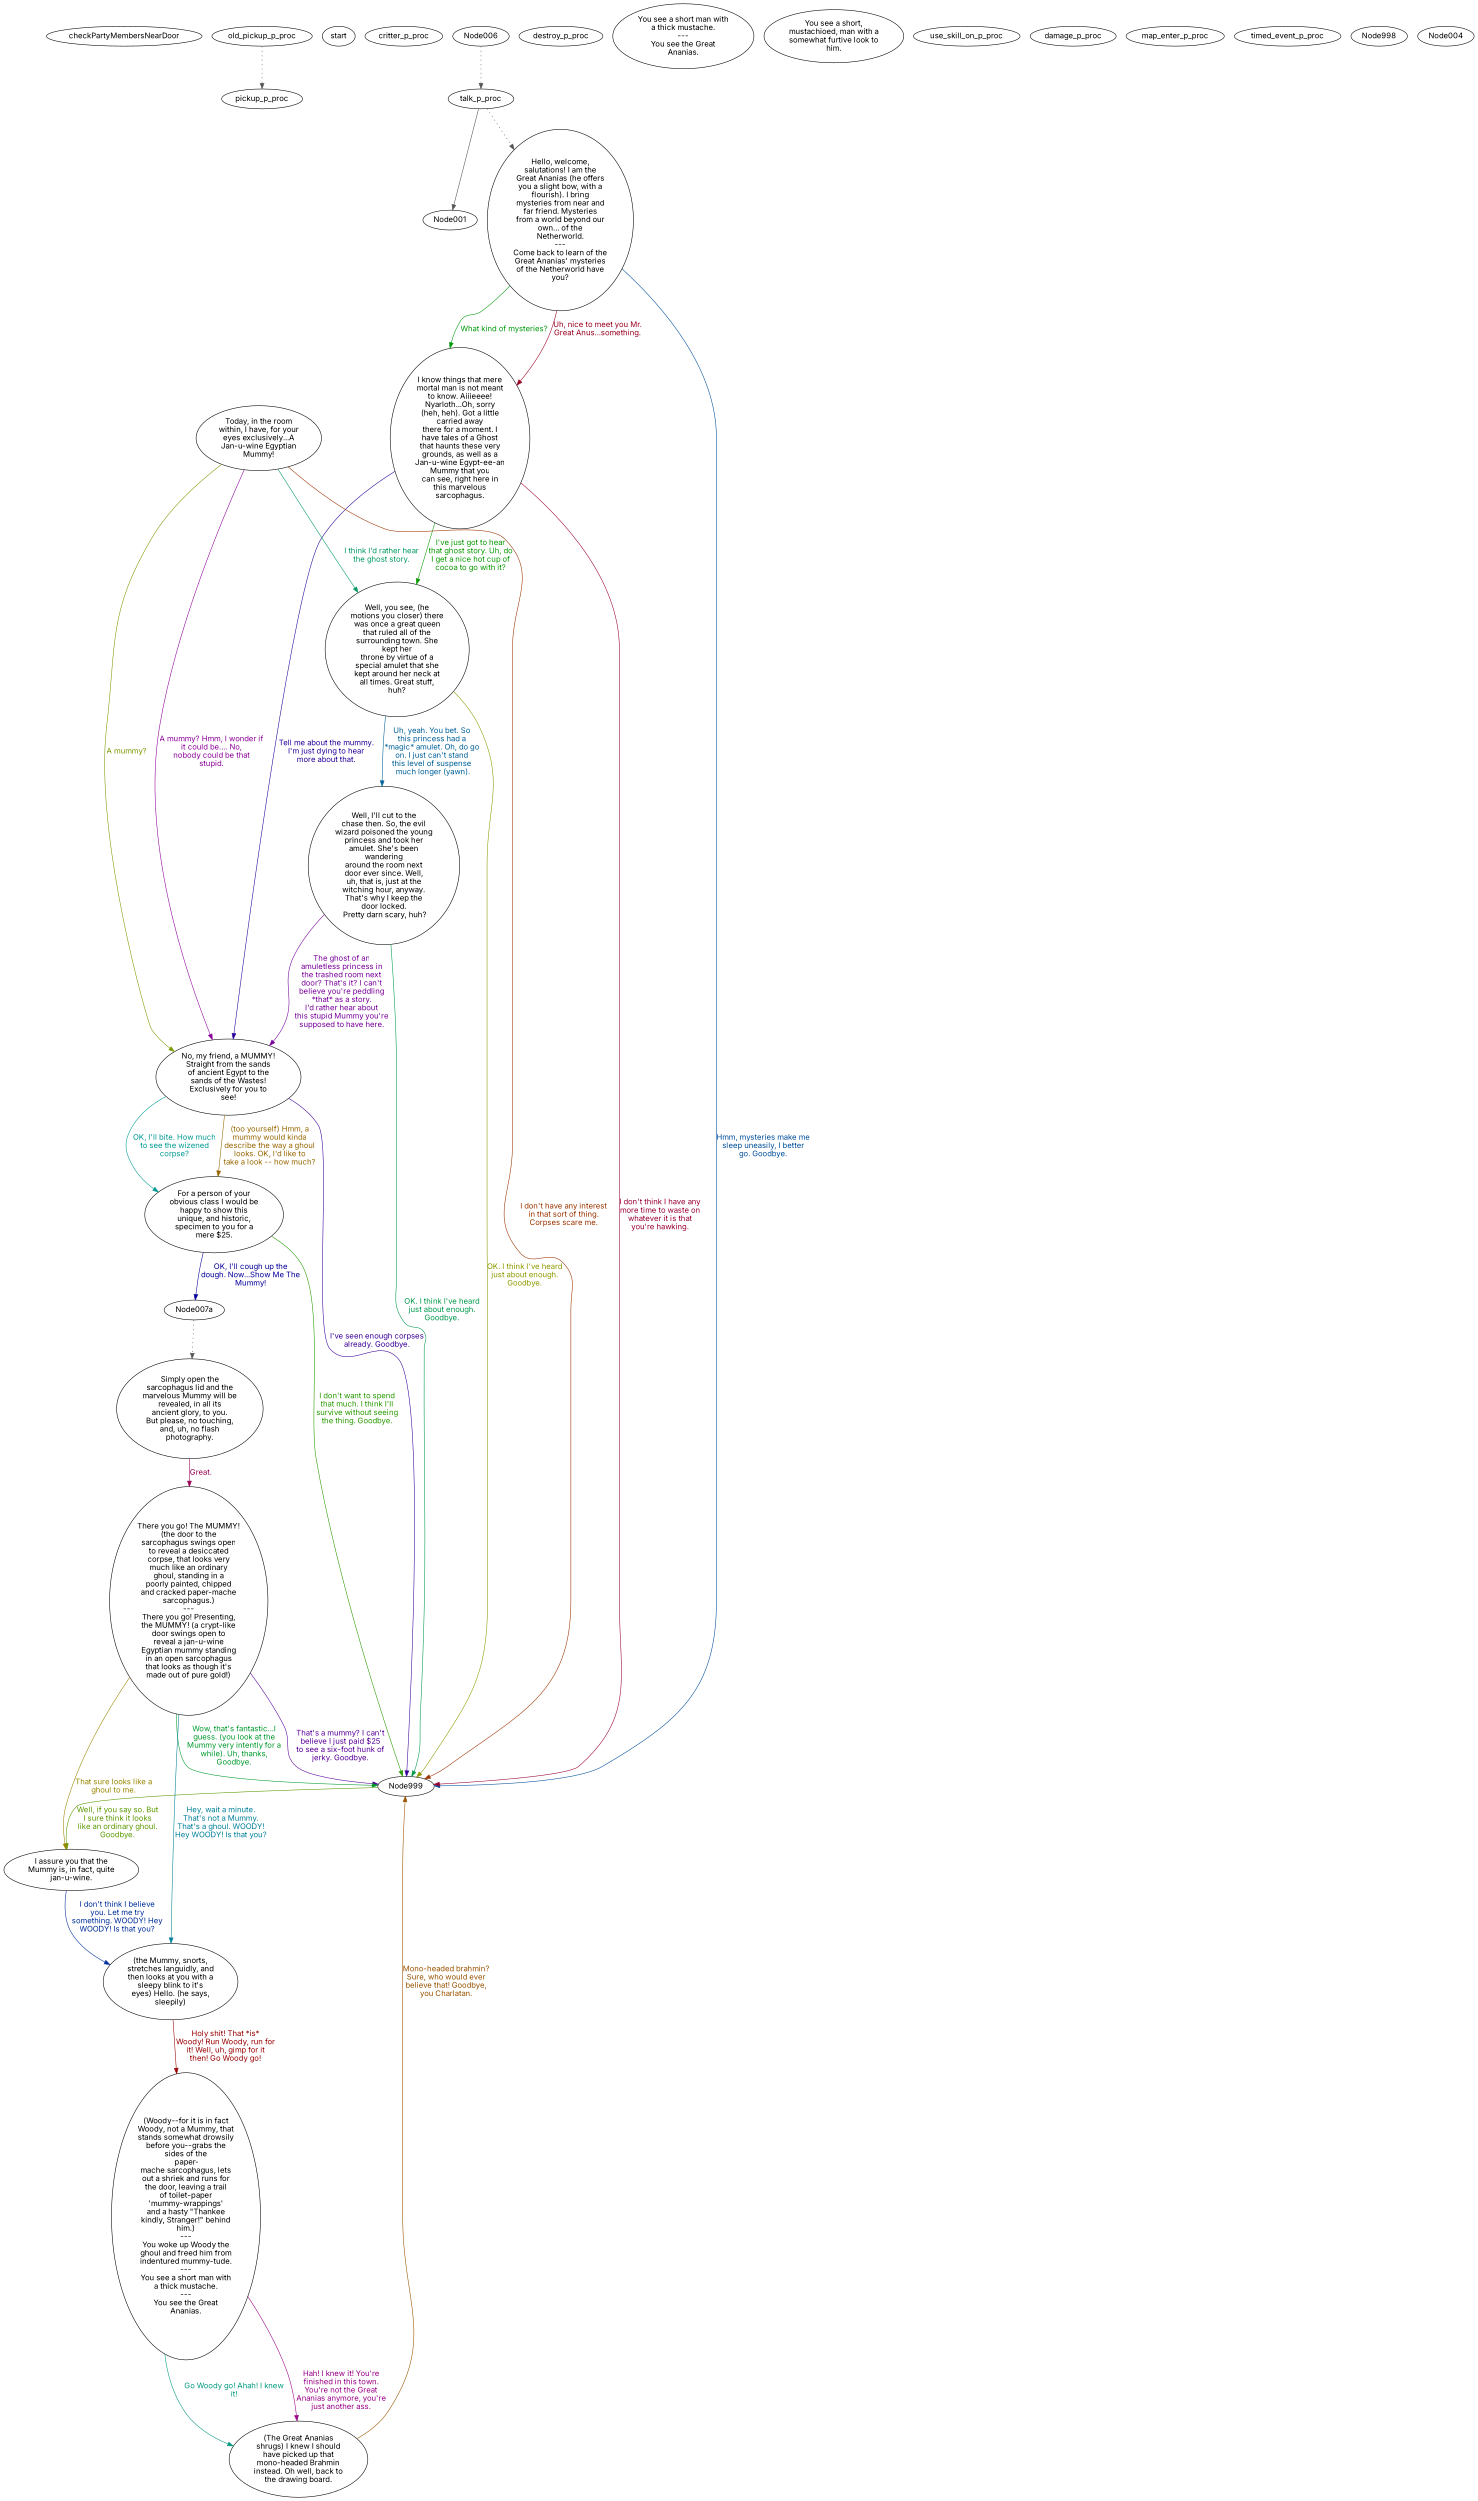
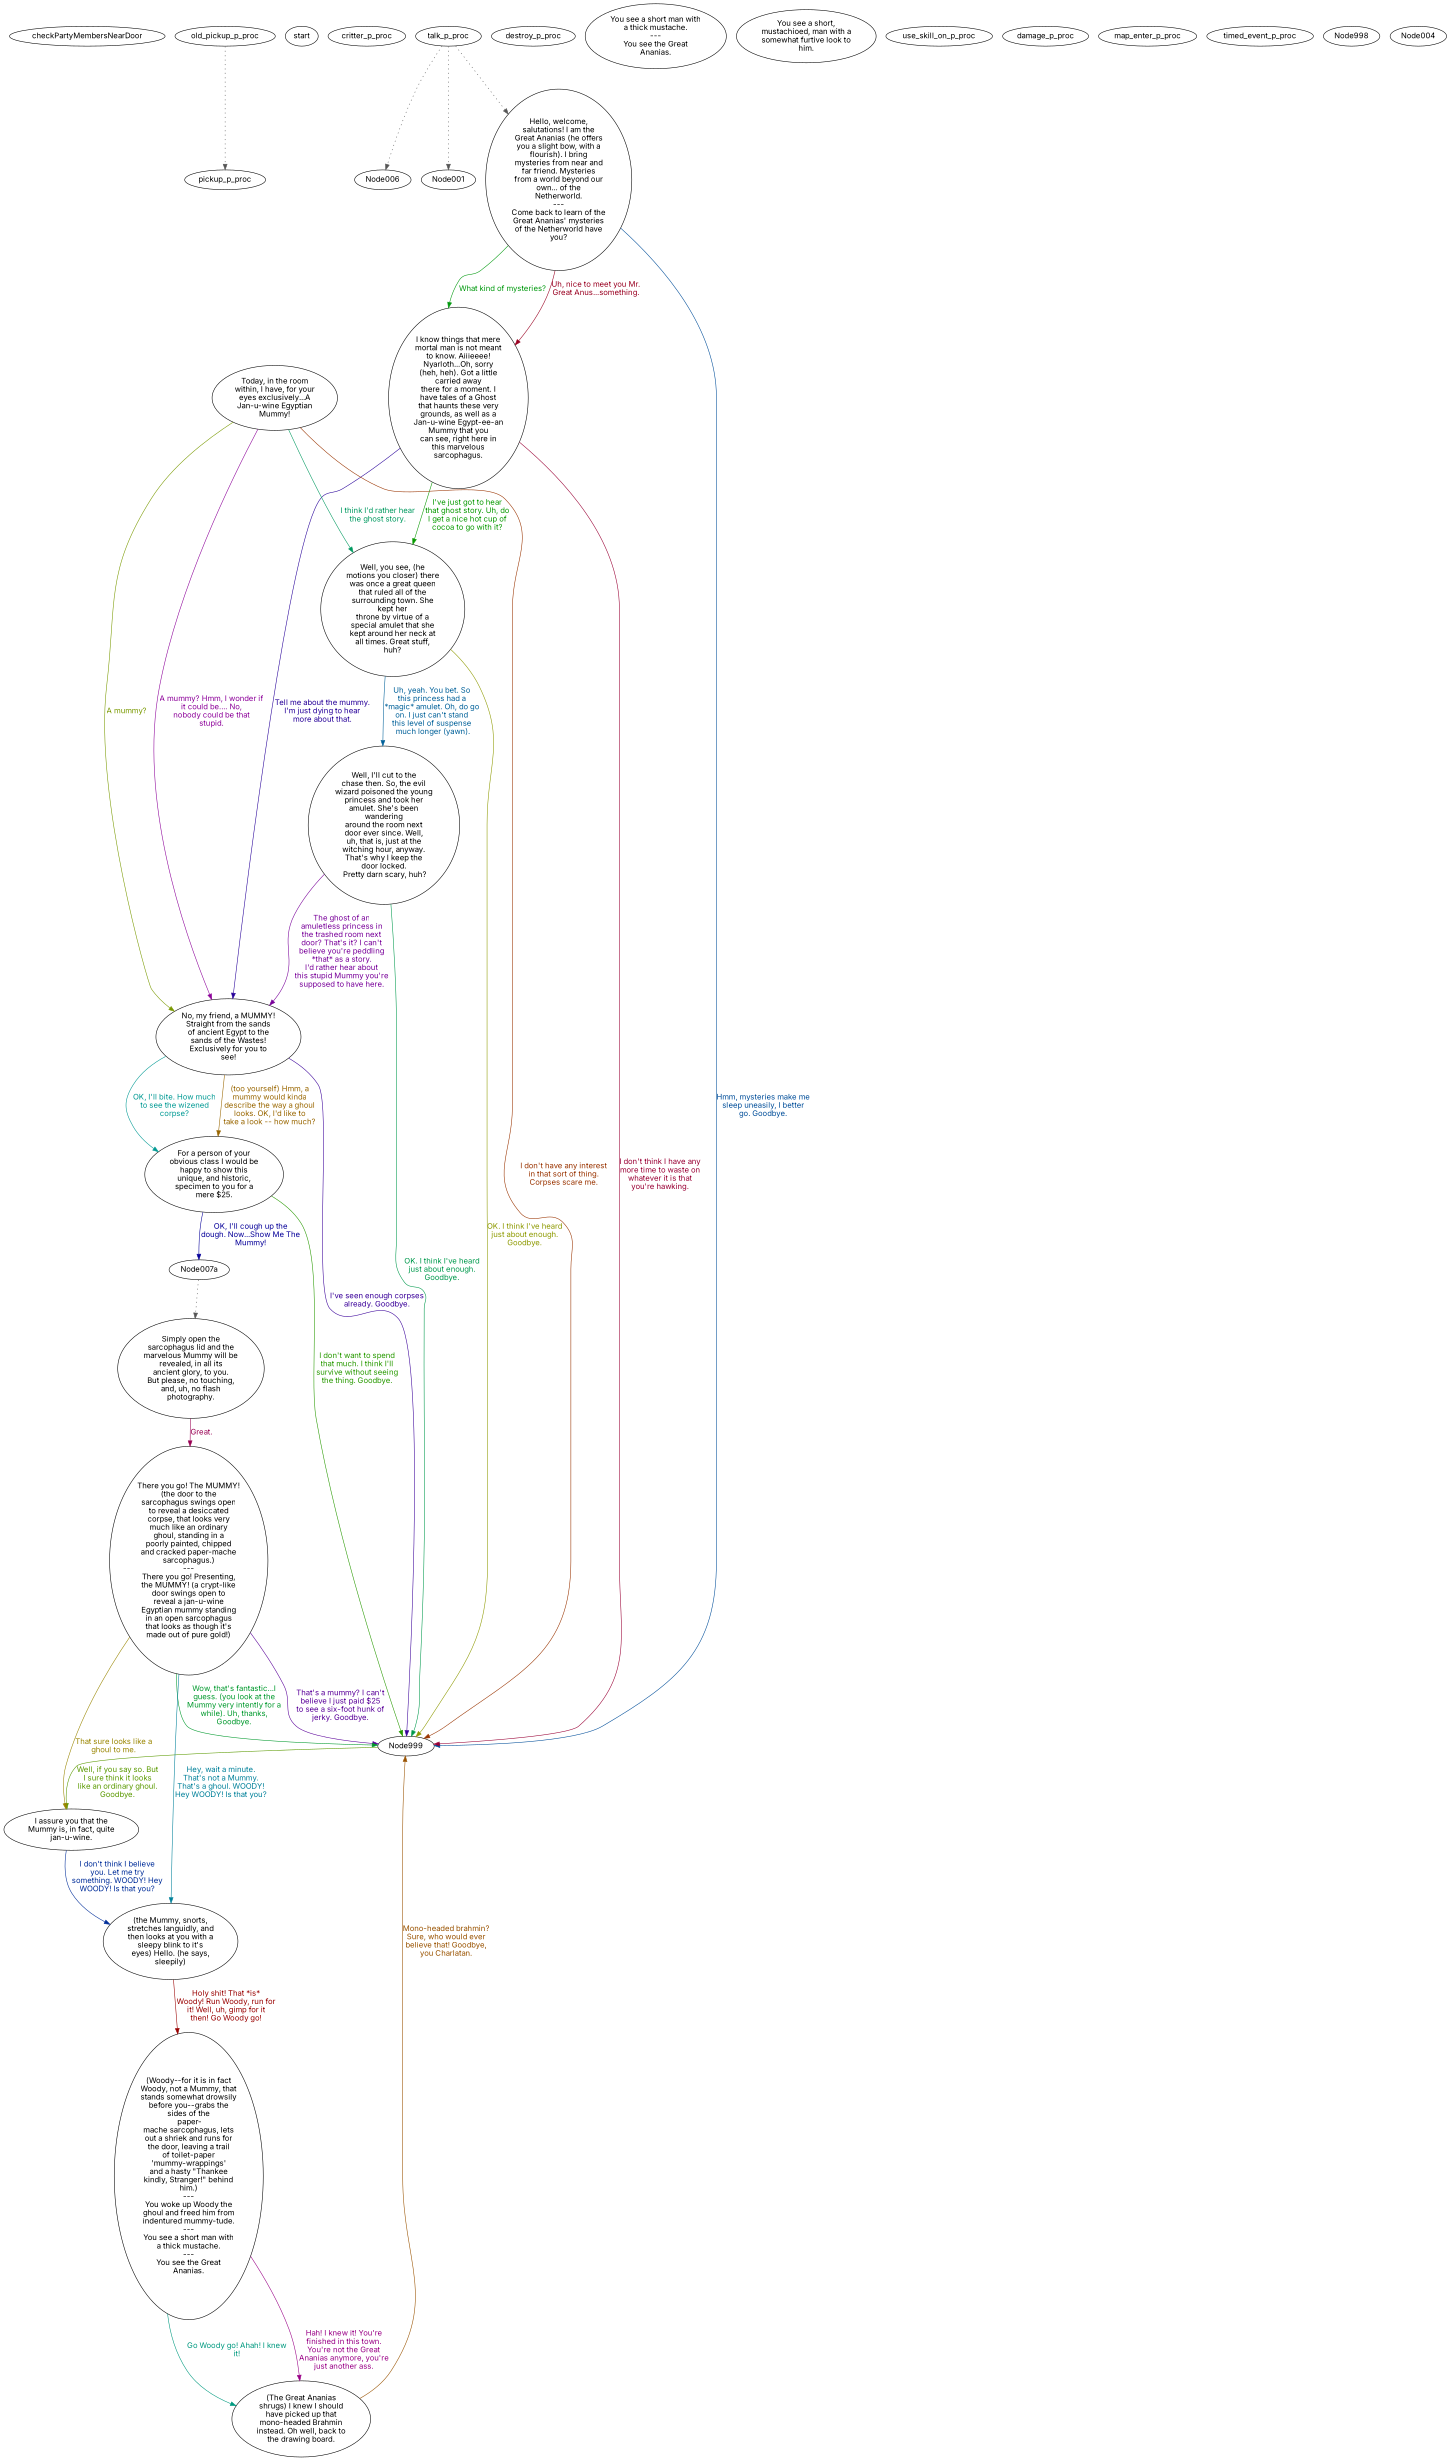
(481, 65) -> (410, 103)
(466, 157) -> (448, 105)
